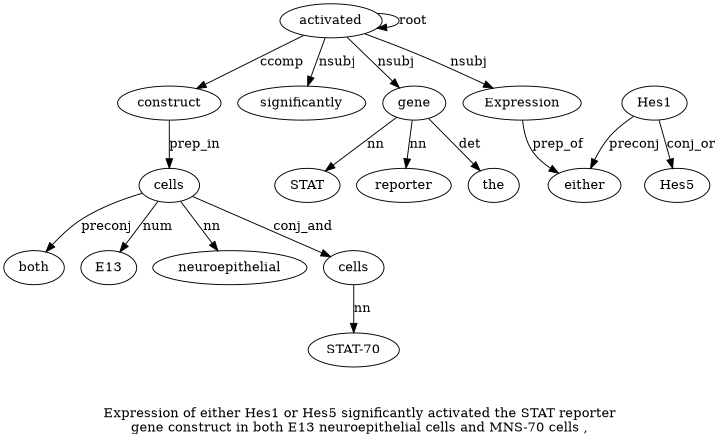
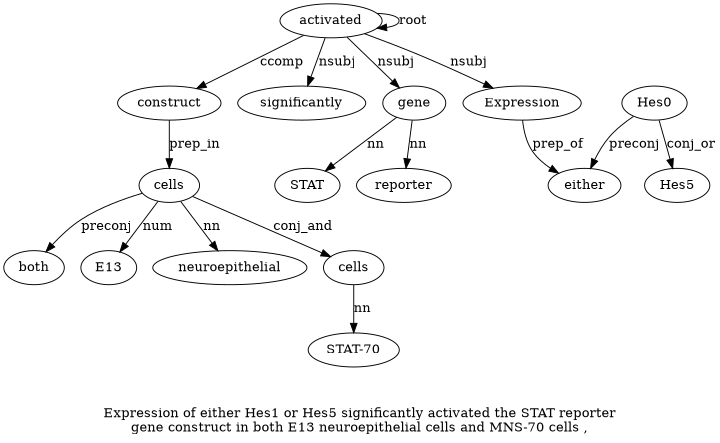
(655, 103) -> (655, 103)
(494, 185) -> none
